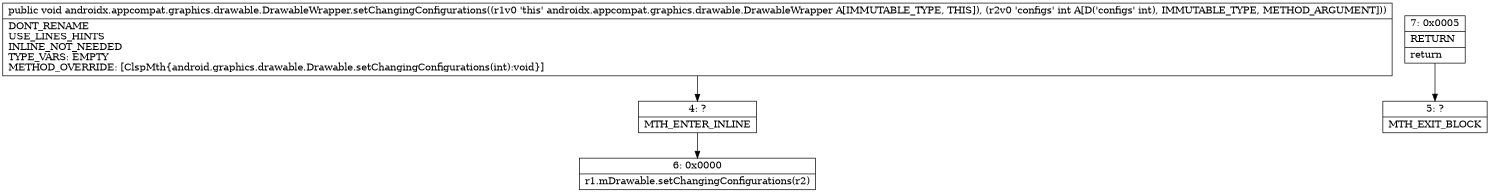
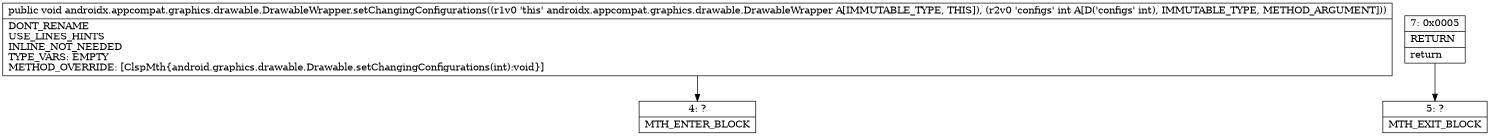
(697, 125) -> (697, 125)
(697, 174) -> none
